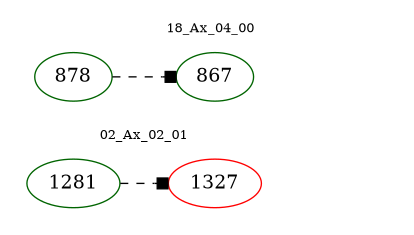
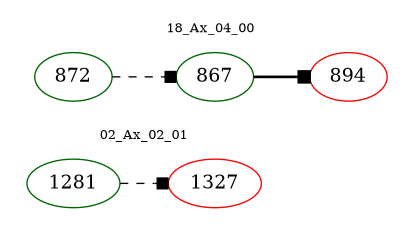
(73, 77) -> (73, 77)
none -> (348, 77)
